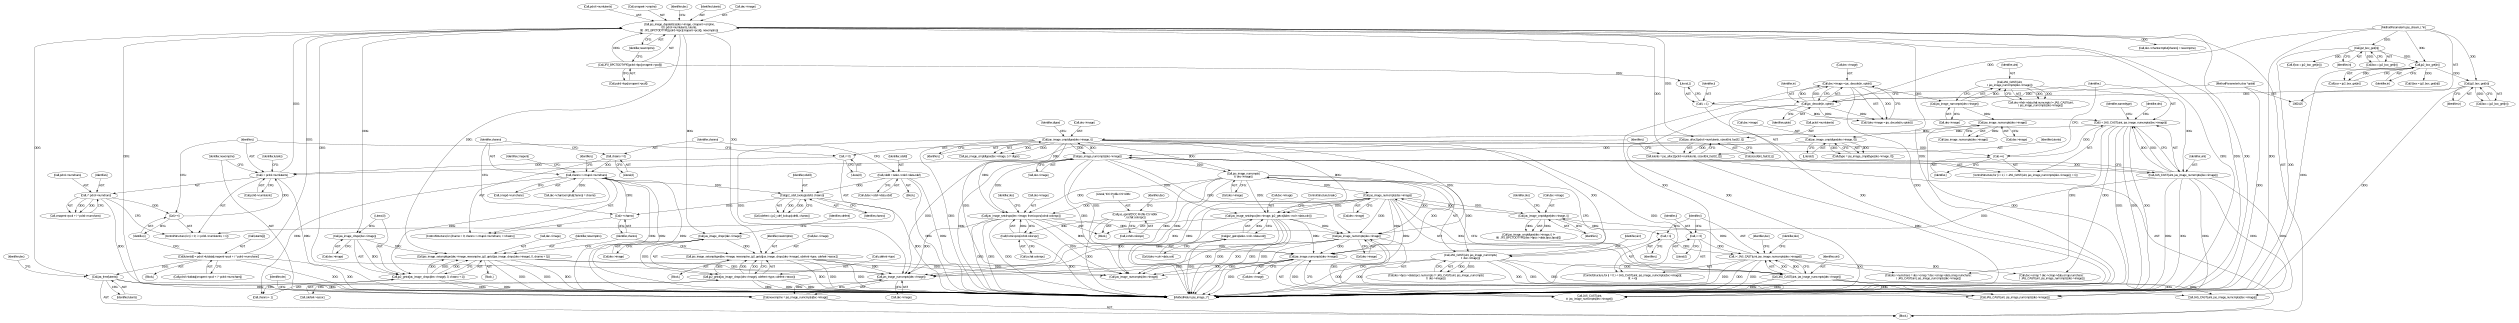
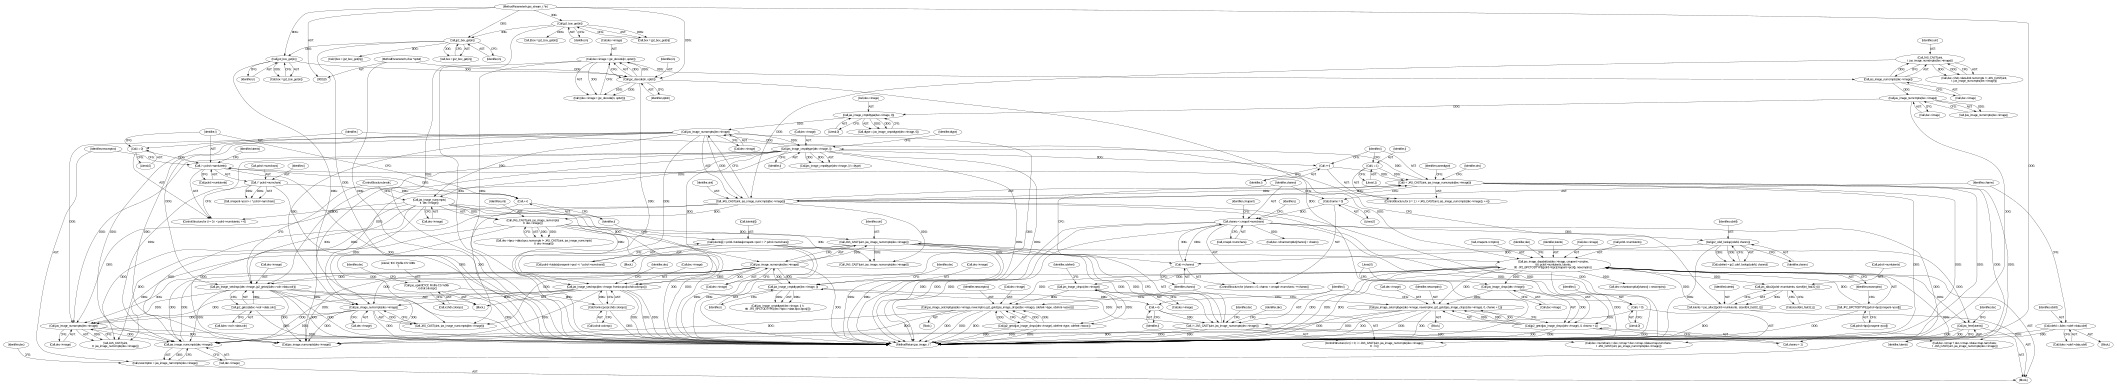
(1176, 68) -> (1400, 339)
(1736, 148) -> (1801, 297)
(988, 161) -> none
(852, 185) -> none
(1504, 185) -> (389, 195)
(96, 208) -> none
none -> (1197, 234)
(884, 257) -> none
(312, 297) -> none
